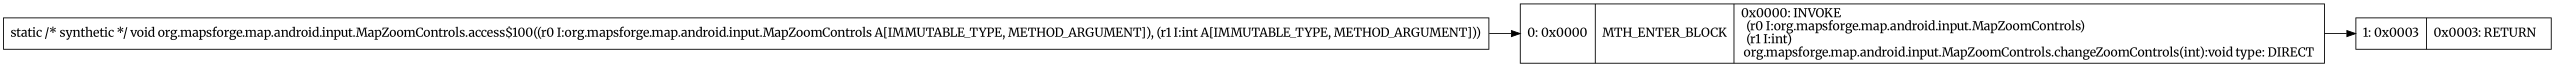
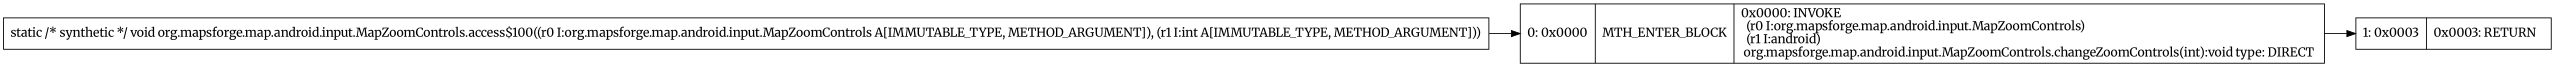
(1767, 40) -> (1781, 40)
